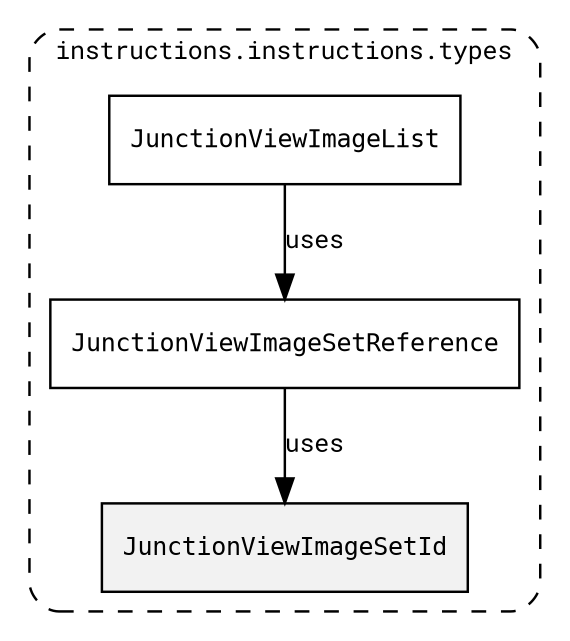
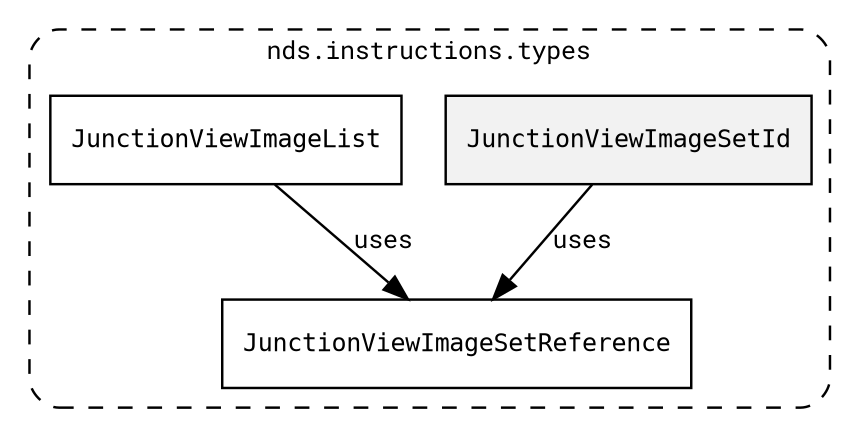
(285, 53) -> (430, 53)
(285, 433) -> (551, 232)
